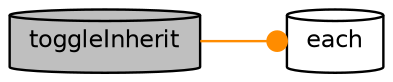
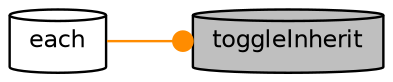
(234, 41) -> (140, 41)
